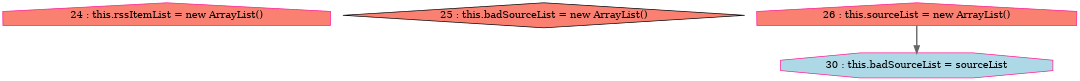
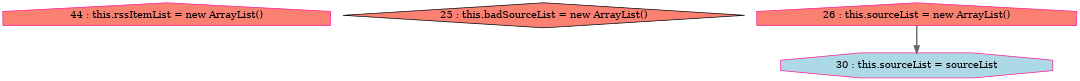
(167, 15) -> (167, 15)
(917, 65) -> (917, 65)
